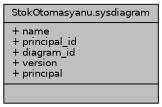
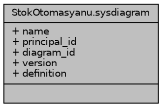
(37, 74) -> (39, 74)
